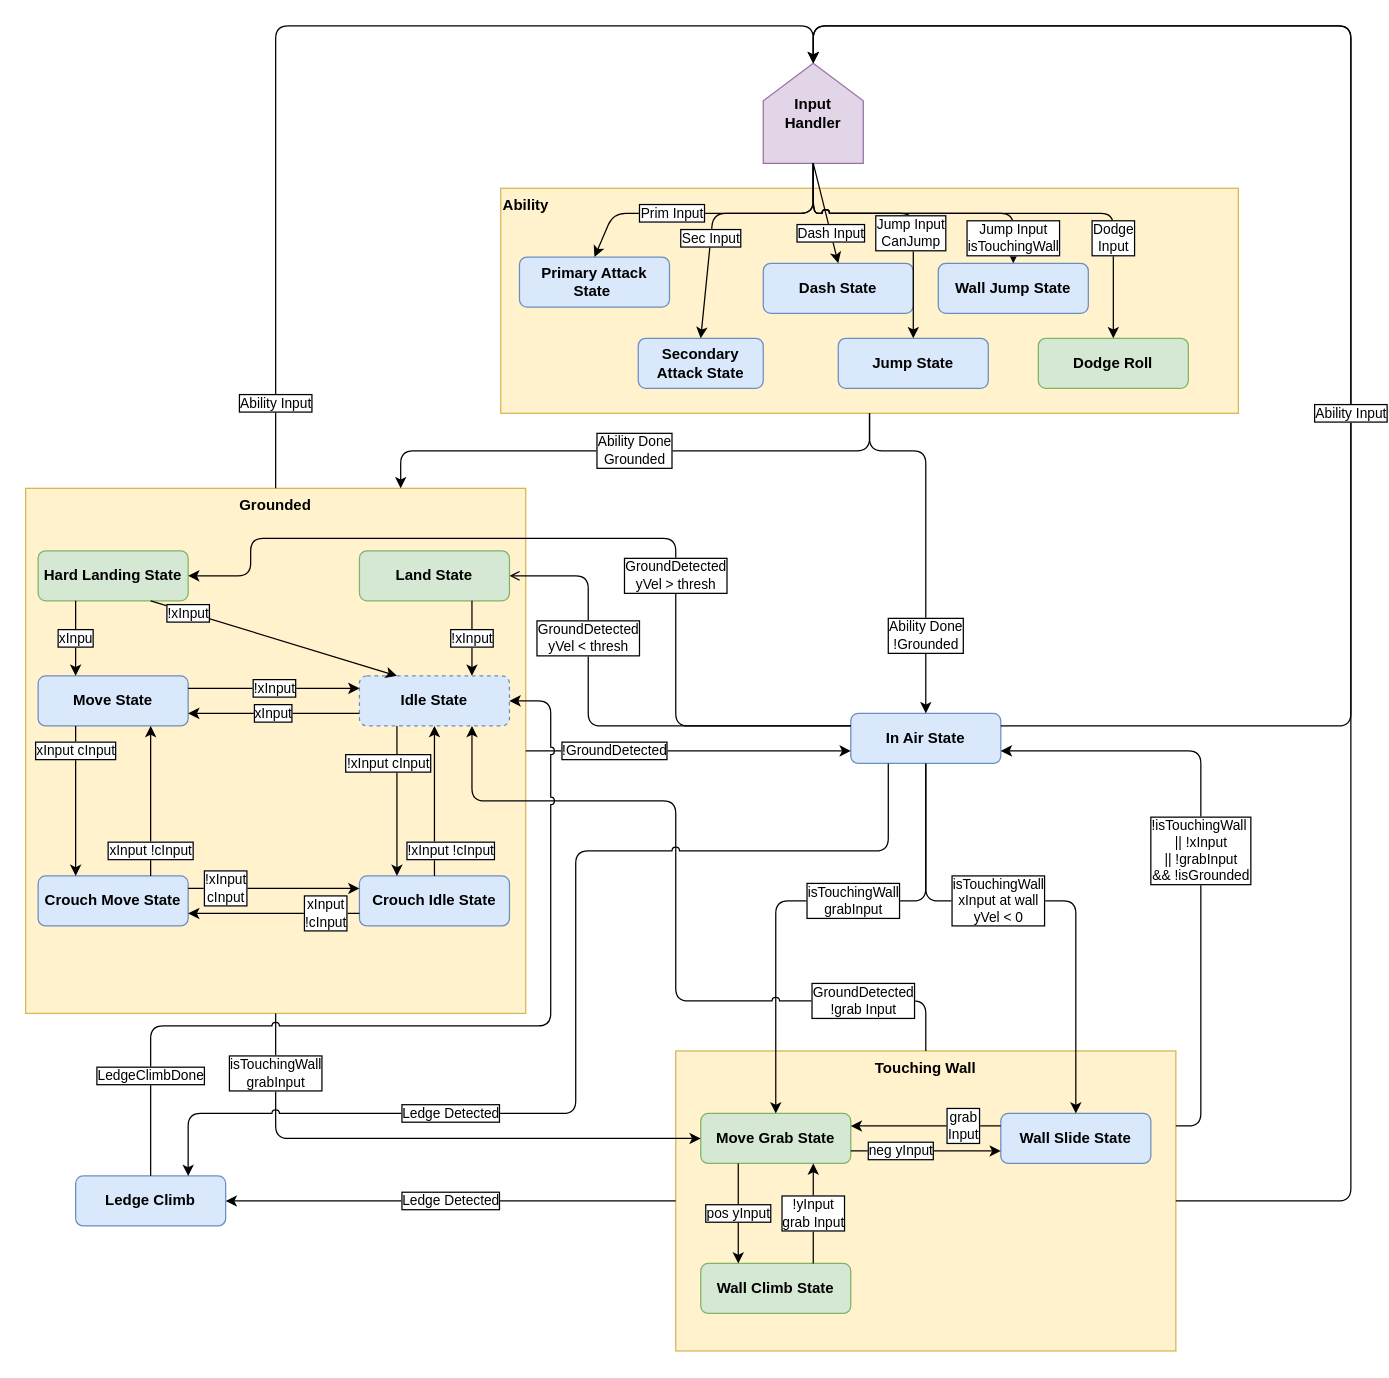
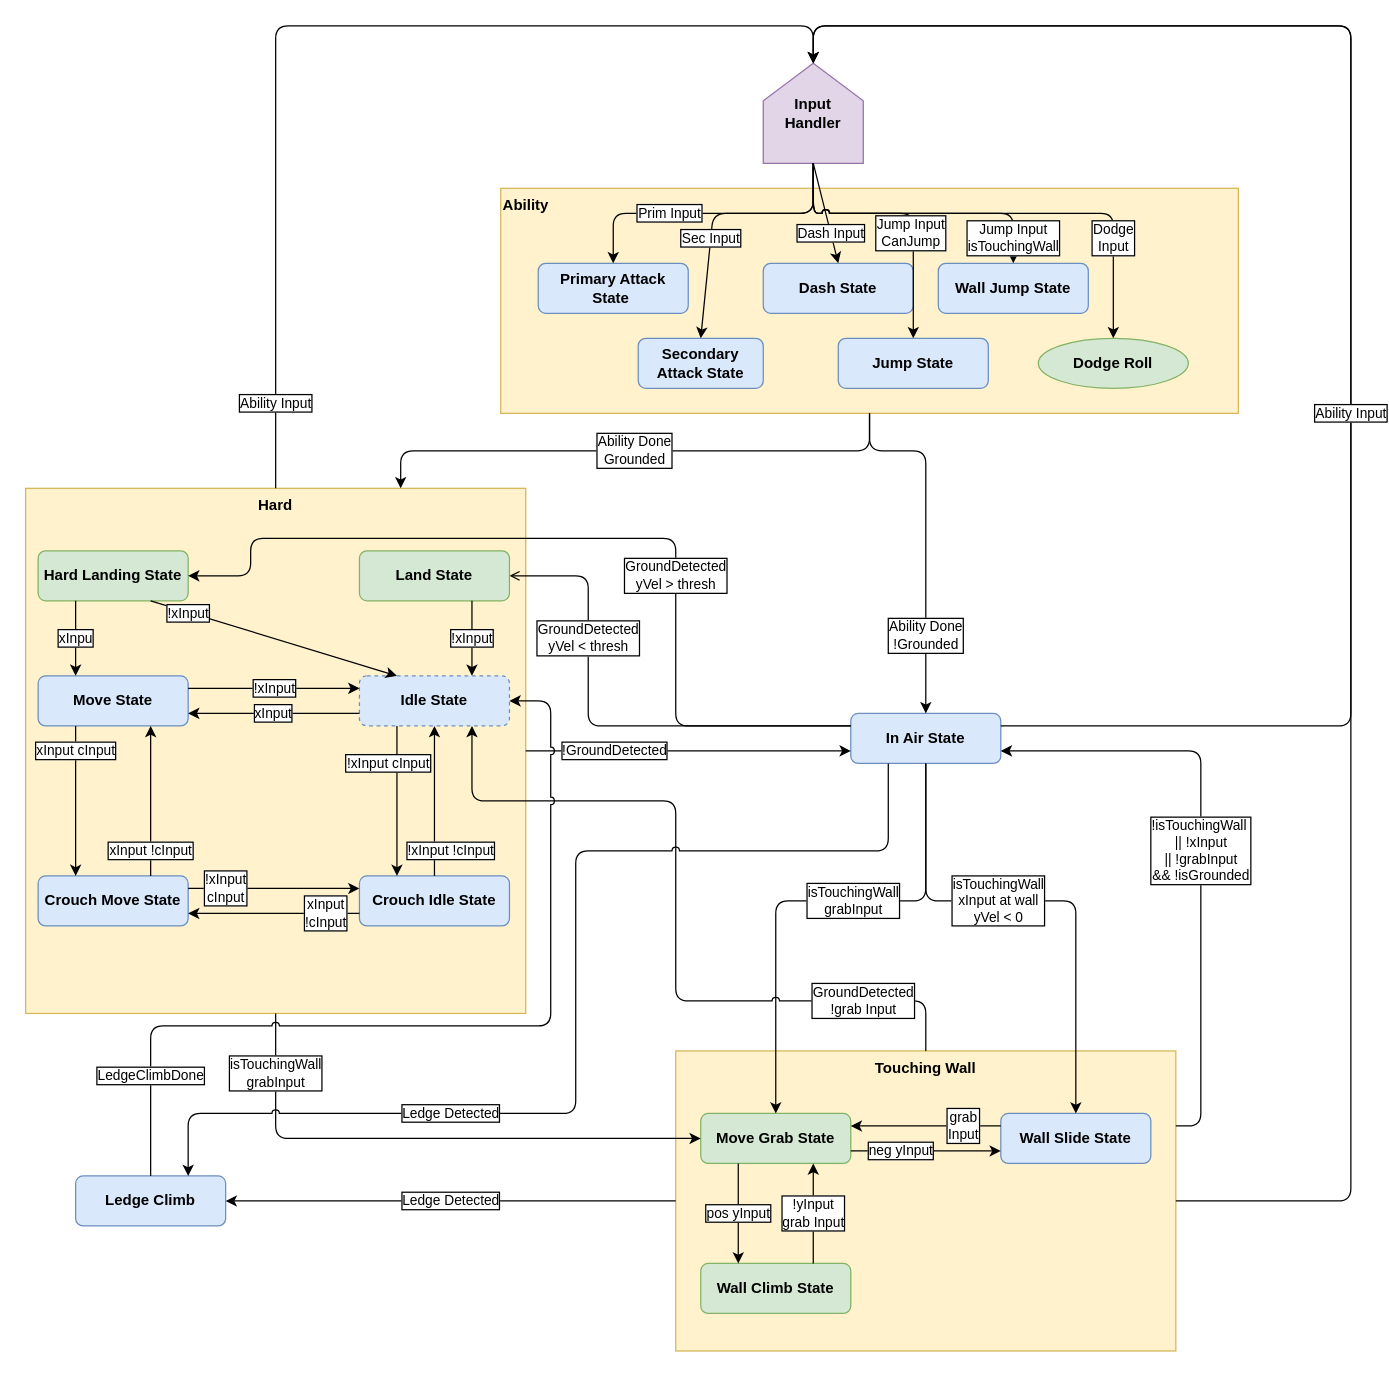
(594, 282) -> (613, 288)
(1113, 363) -> (1113, 363)
(276, 506) -> (276, 506)
